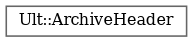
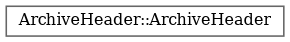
(96, 21) -> (145, 21)
